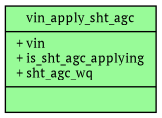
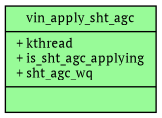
(31, 44) -> (45, 44)
